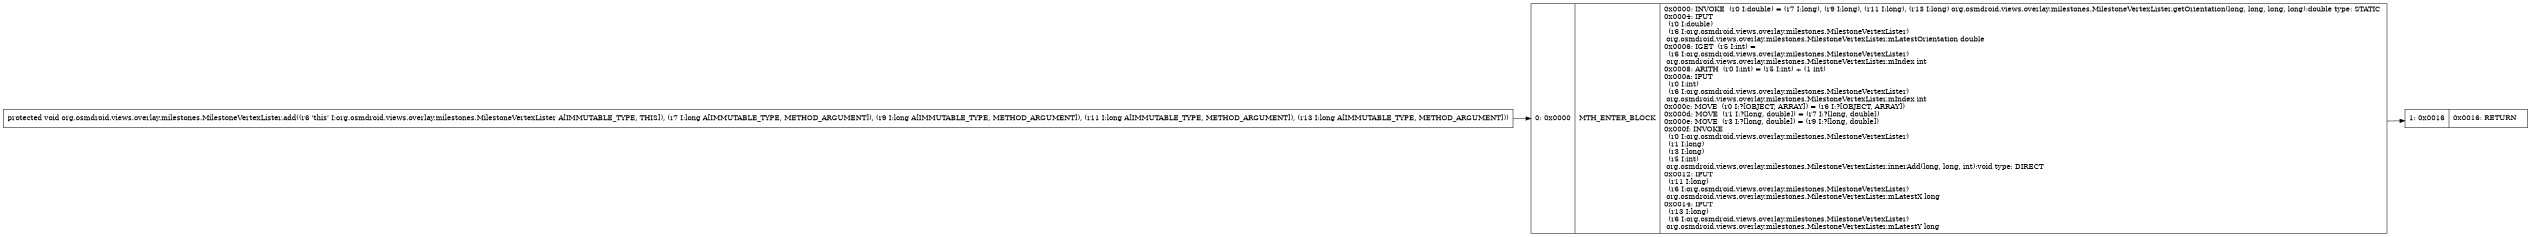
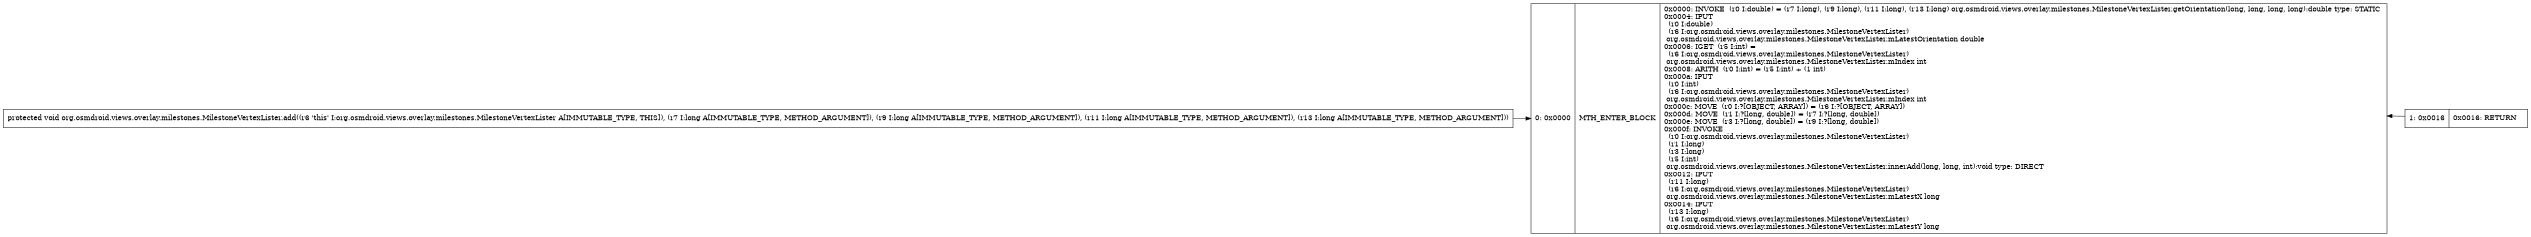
(2393, 121) -> (2399, 116)
